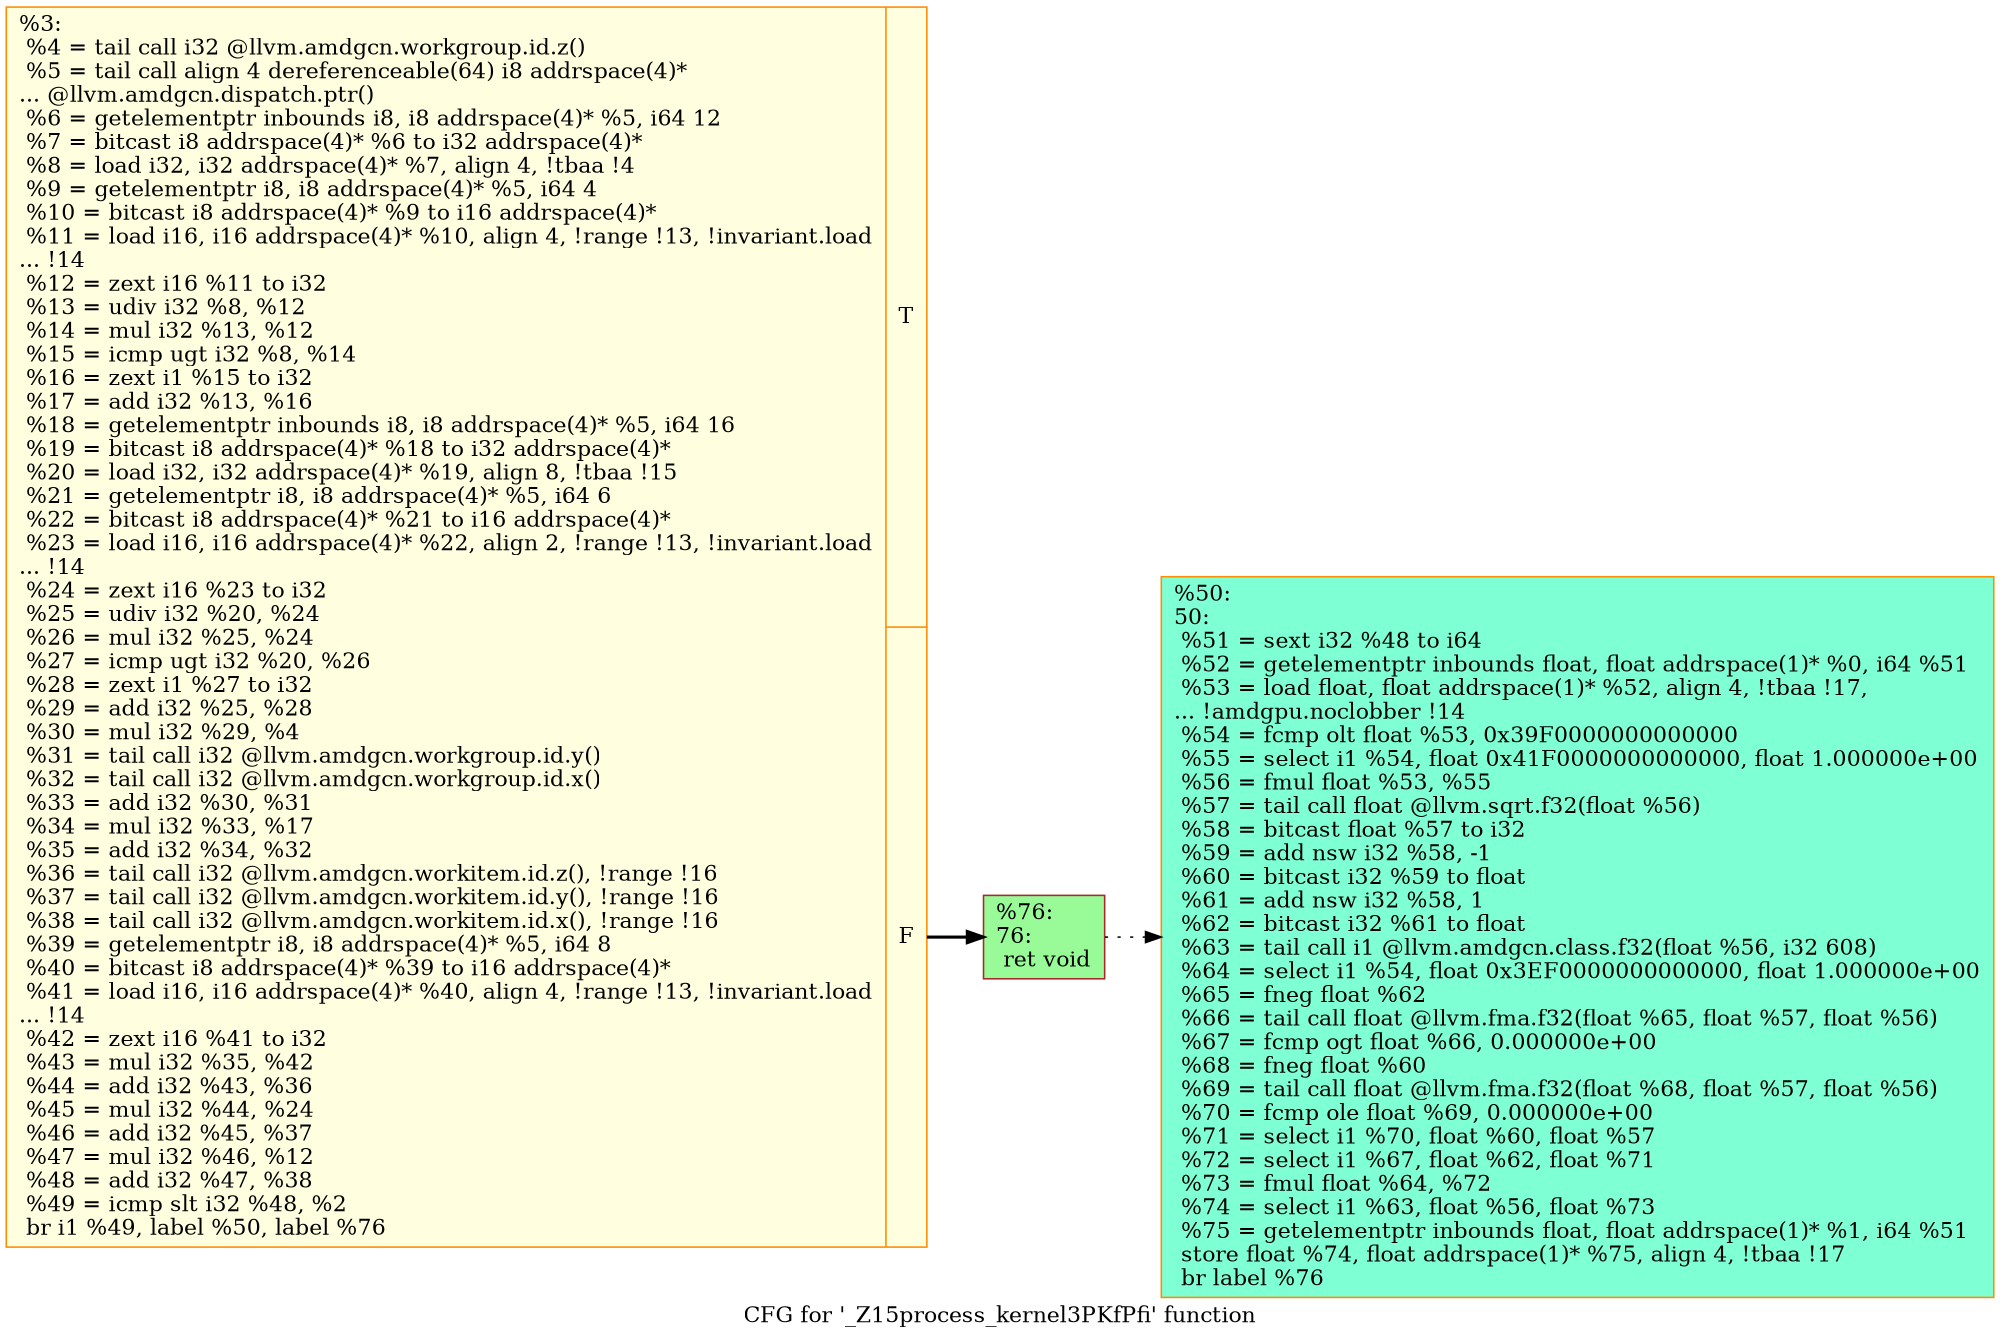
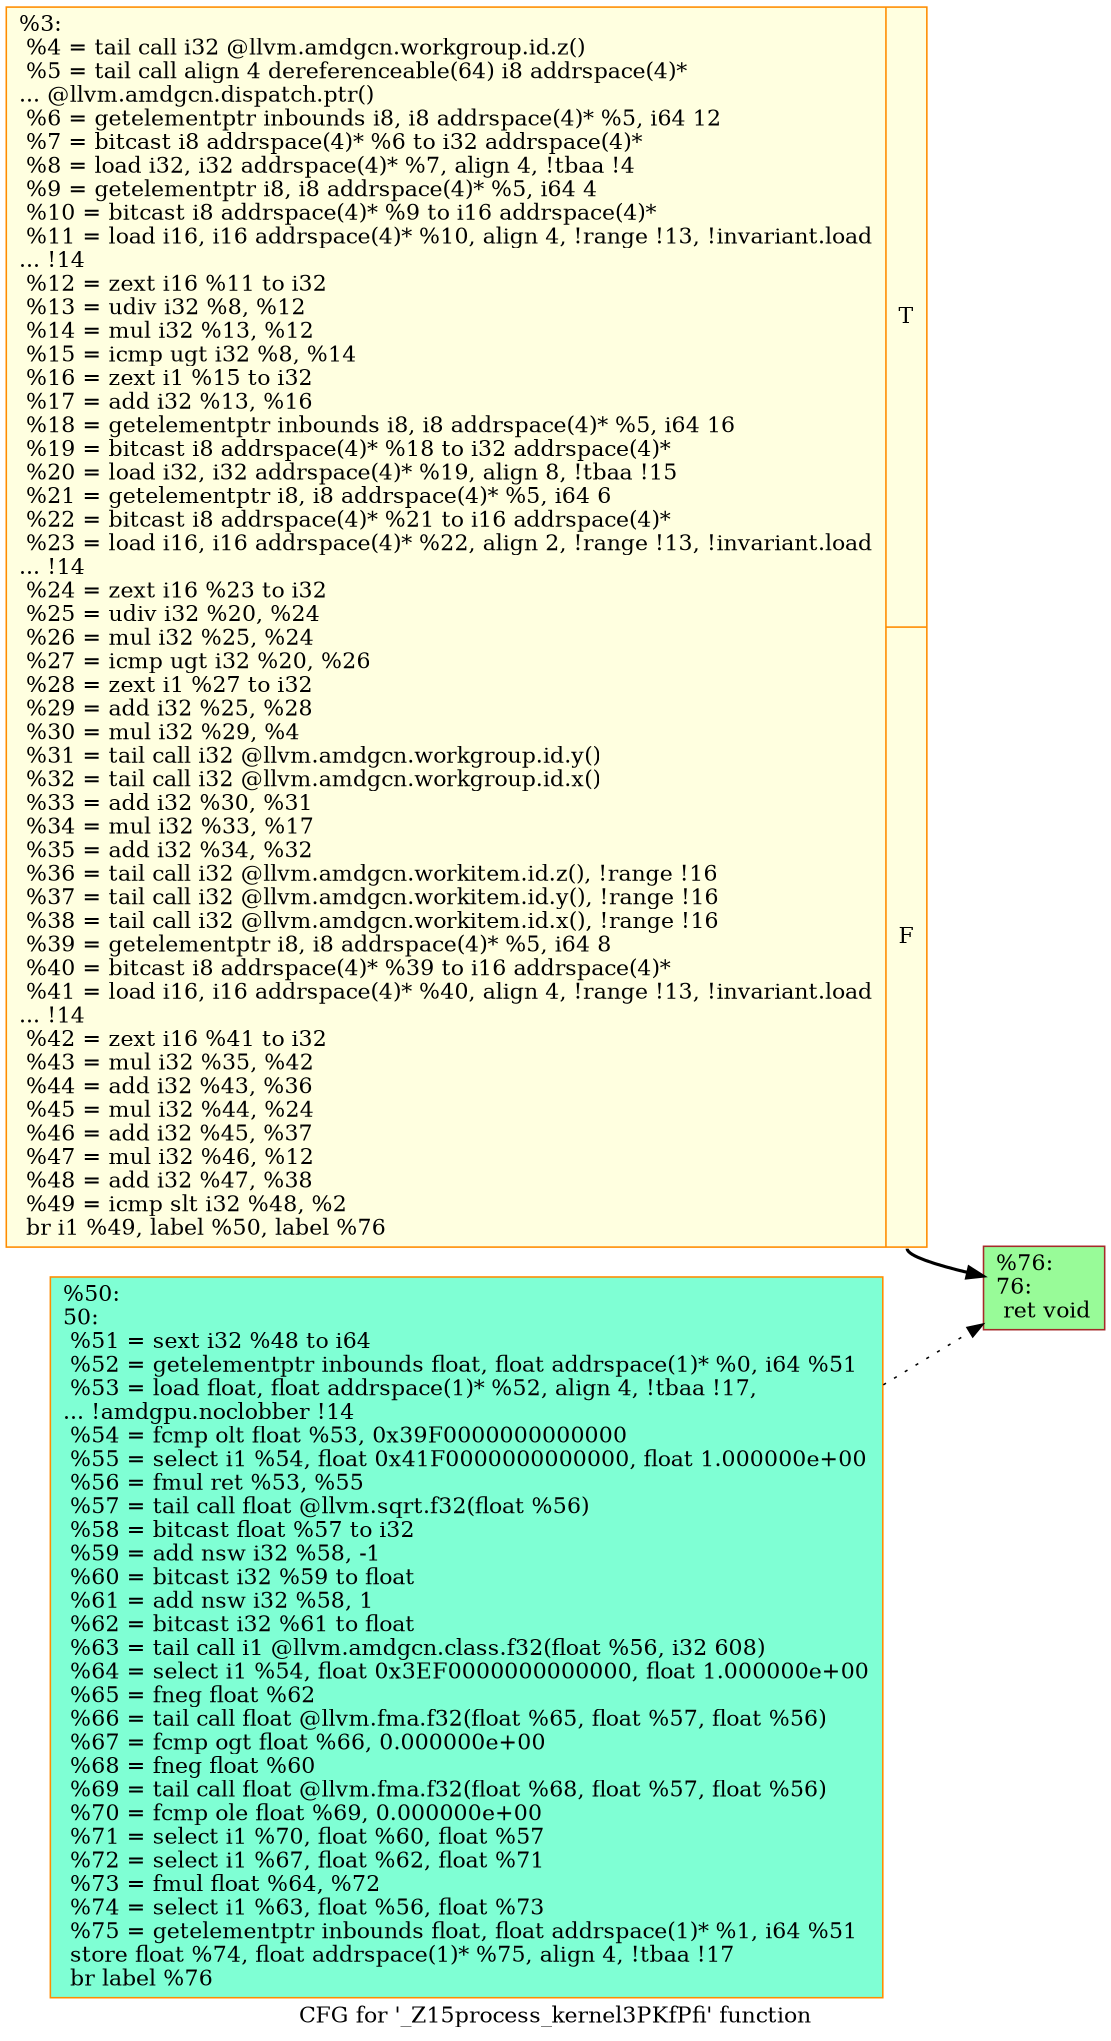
(1333, 783) -> (214, 1483)
(1125, 937) -> (926, 1359)
